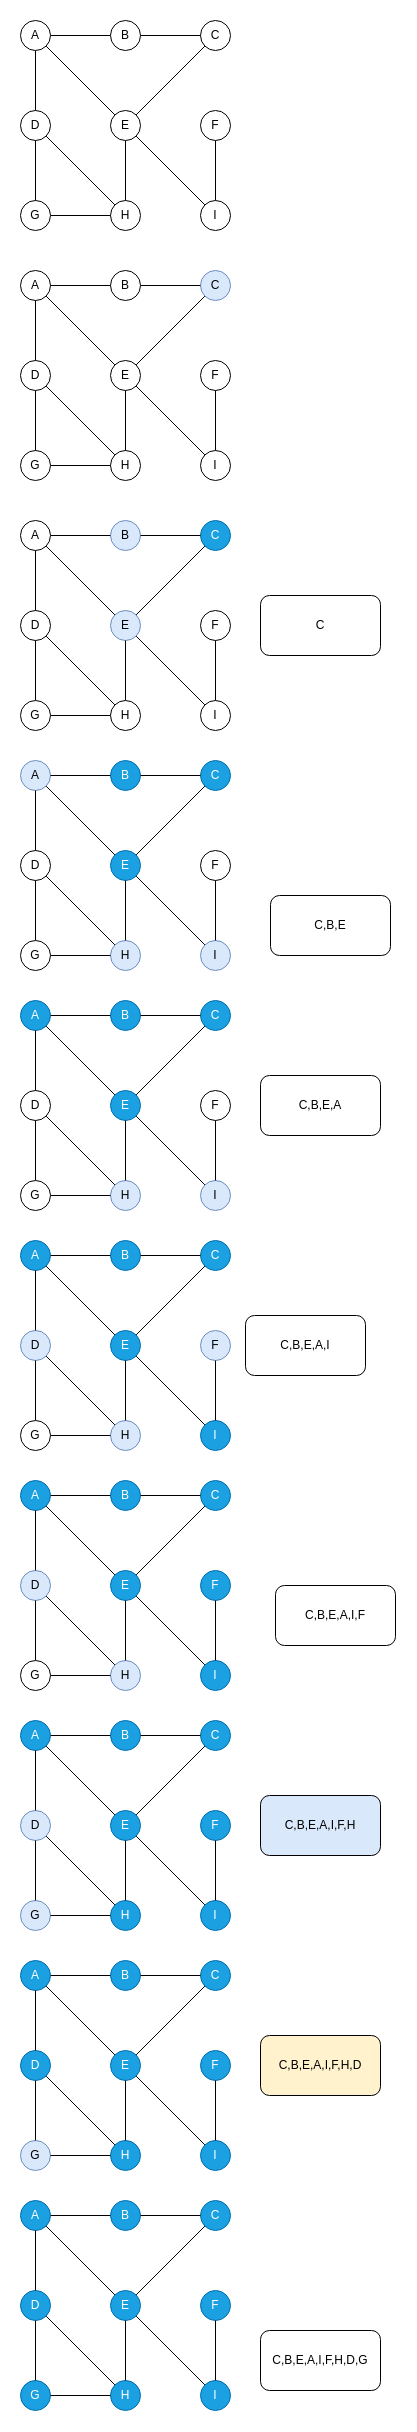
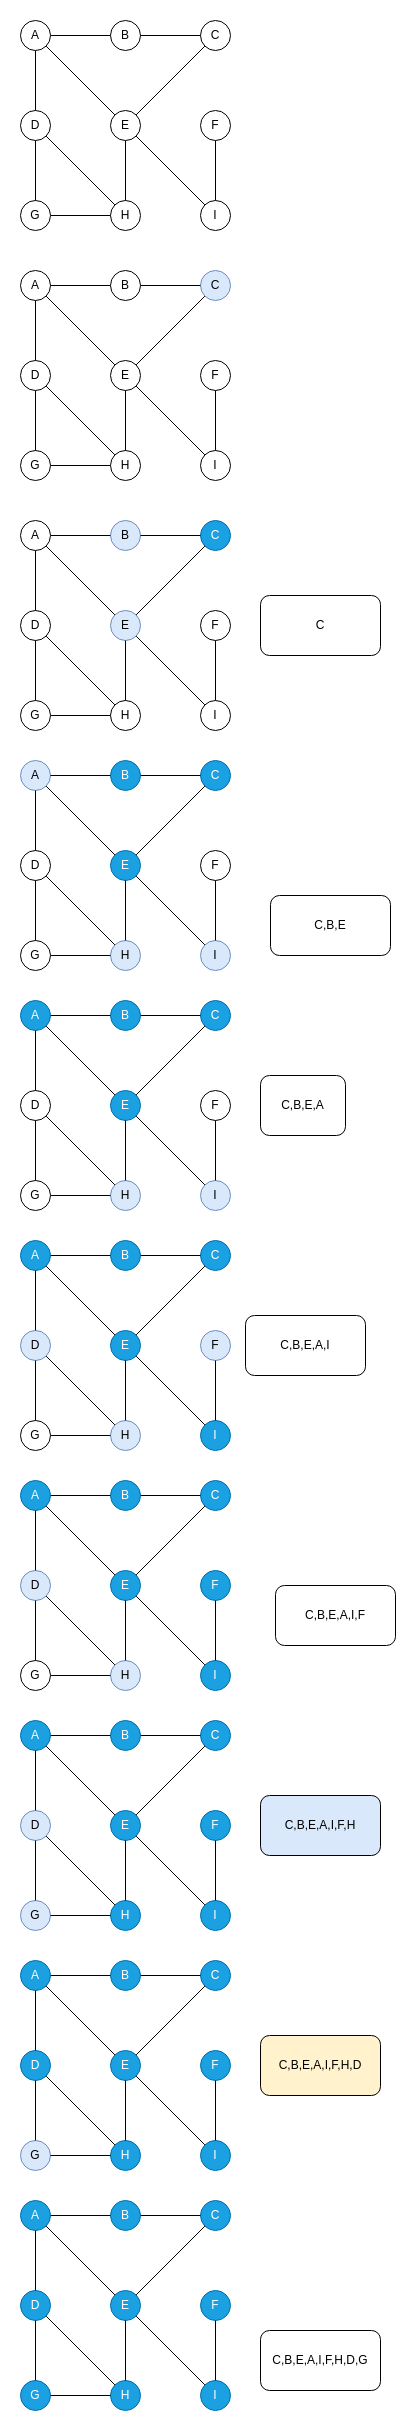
(321, 1106) -> (303, 1106)
